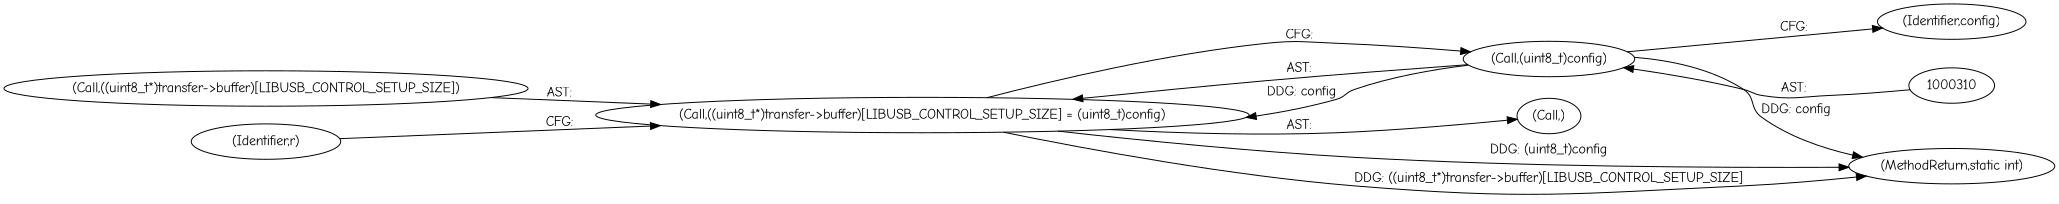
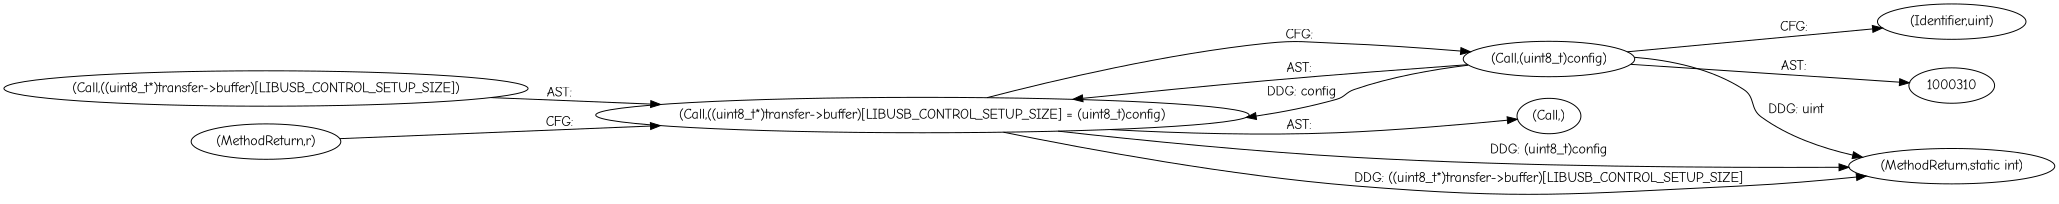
(1952, 22) -> (1952, 22)
(1771, 97) -> (1765, 73)
(1796, 110) -> (1796, 110)
(266, 142) -> (266, 142)
